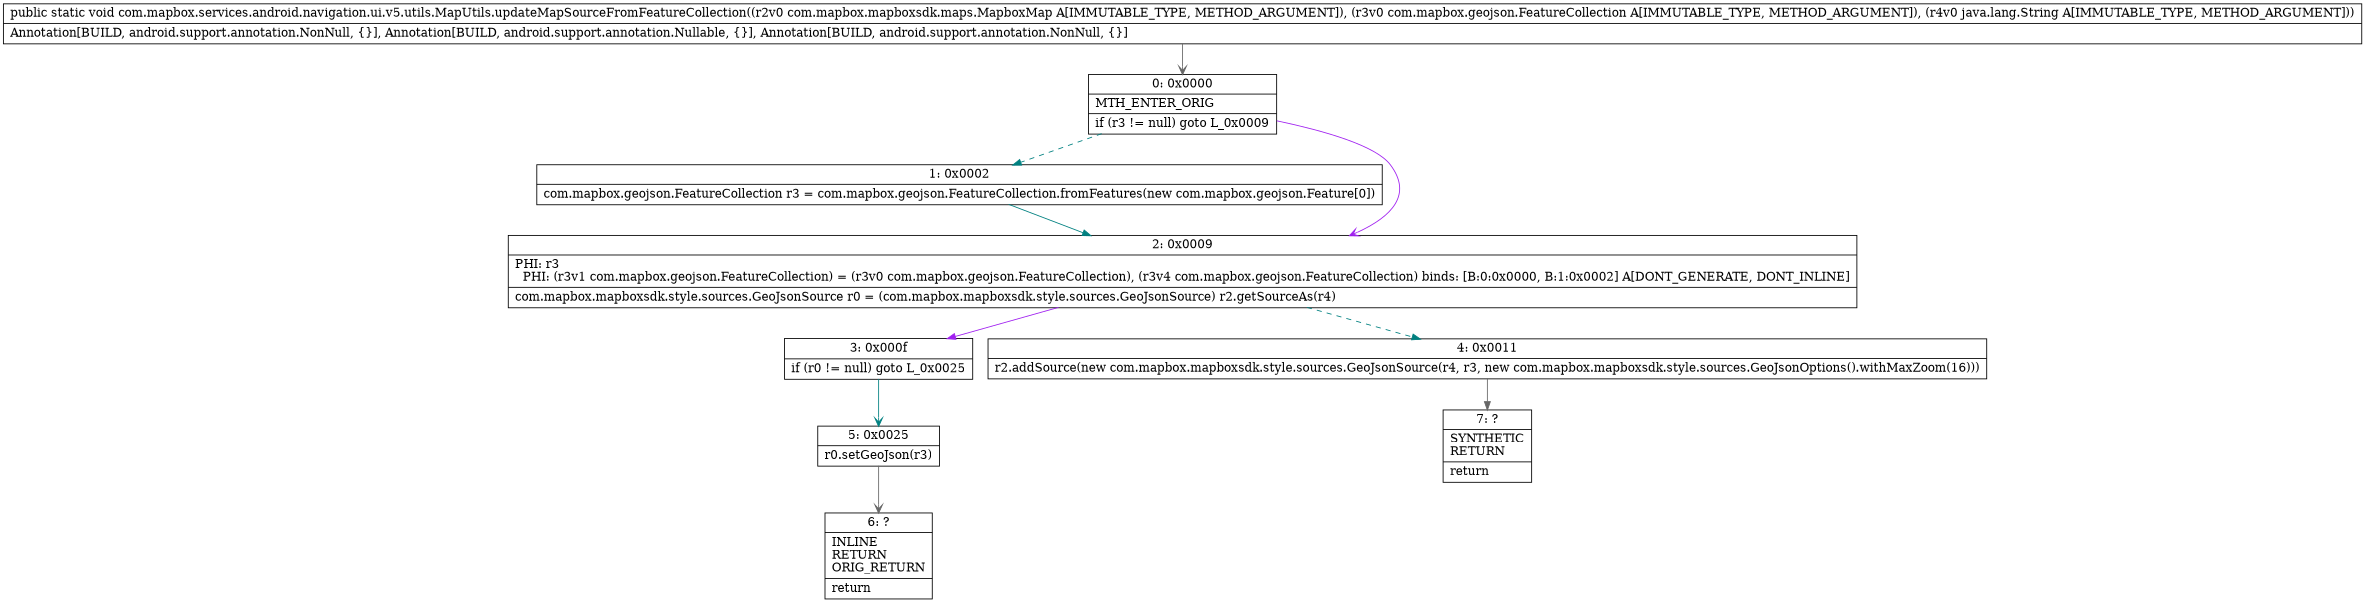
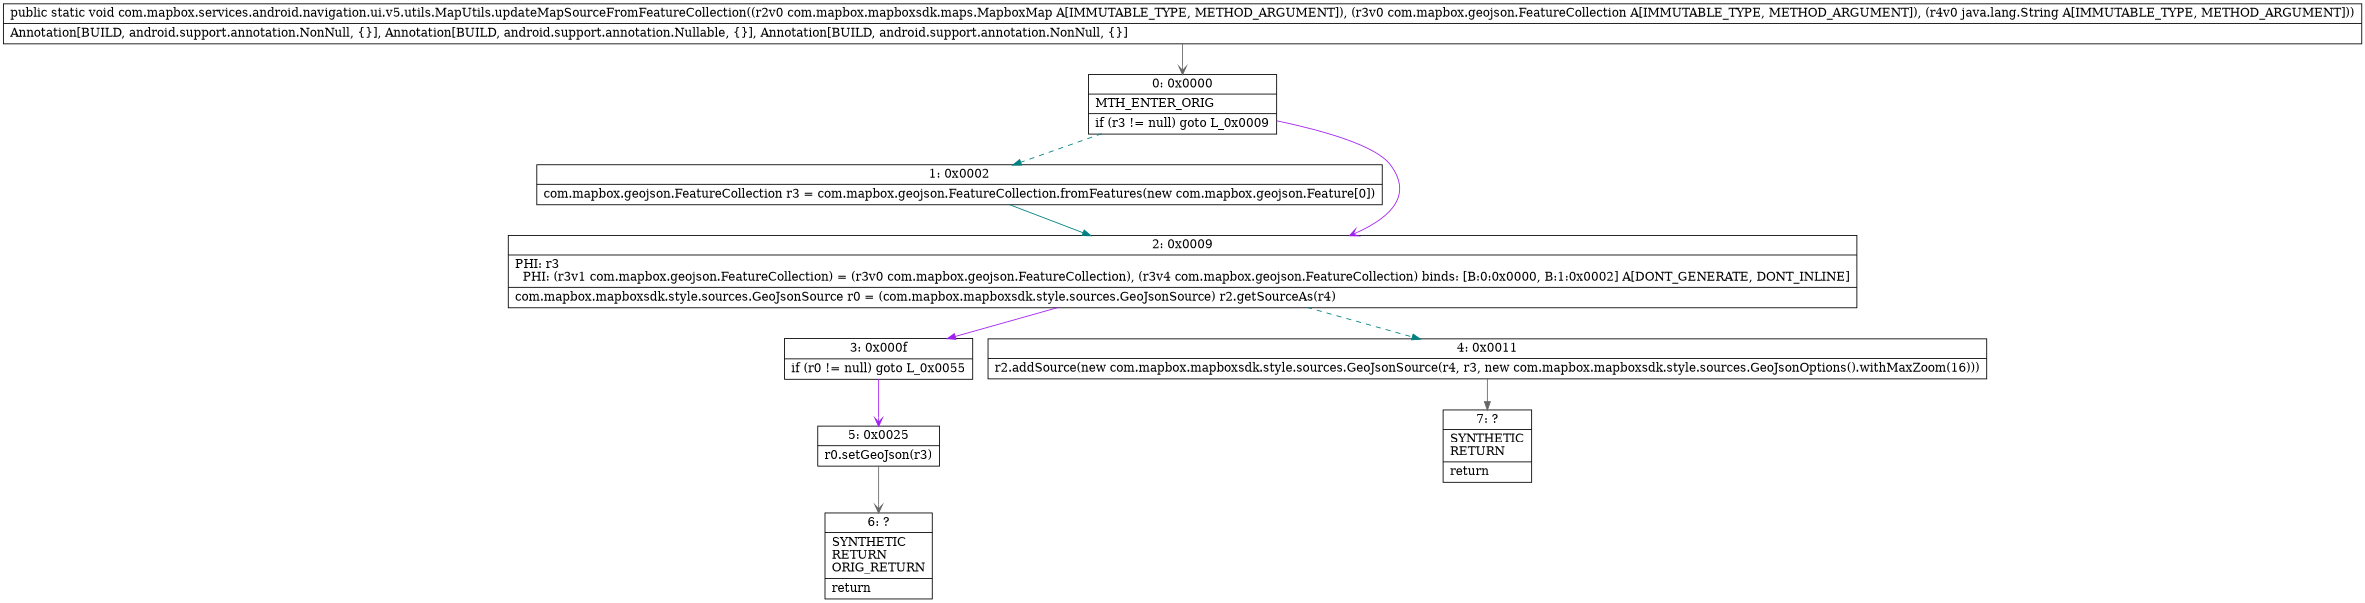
(879, 369) -> (879, 369)
(879, 398) -> (879, 398)
(855, 542) -> (869, 542)
